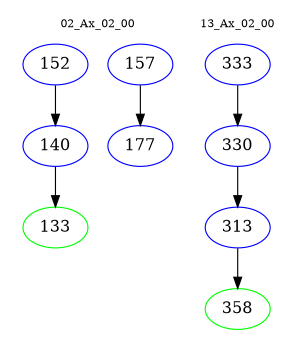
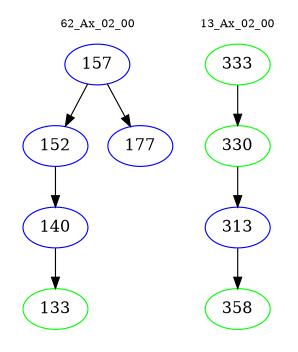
(98, 24) -> (98, 24)
(238, 65) -> (238, 65)
none -> (79, 100)
(238, 146) -> (238, 146)
